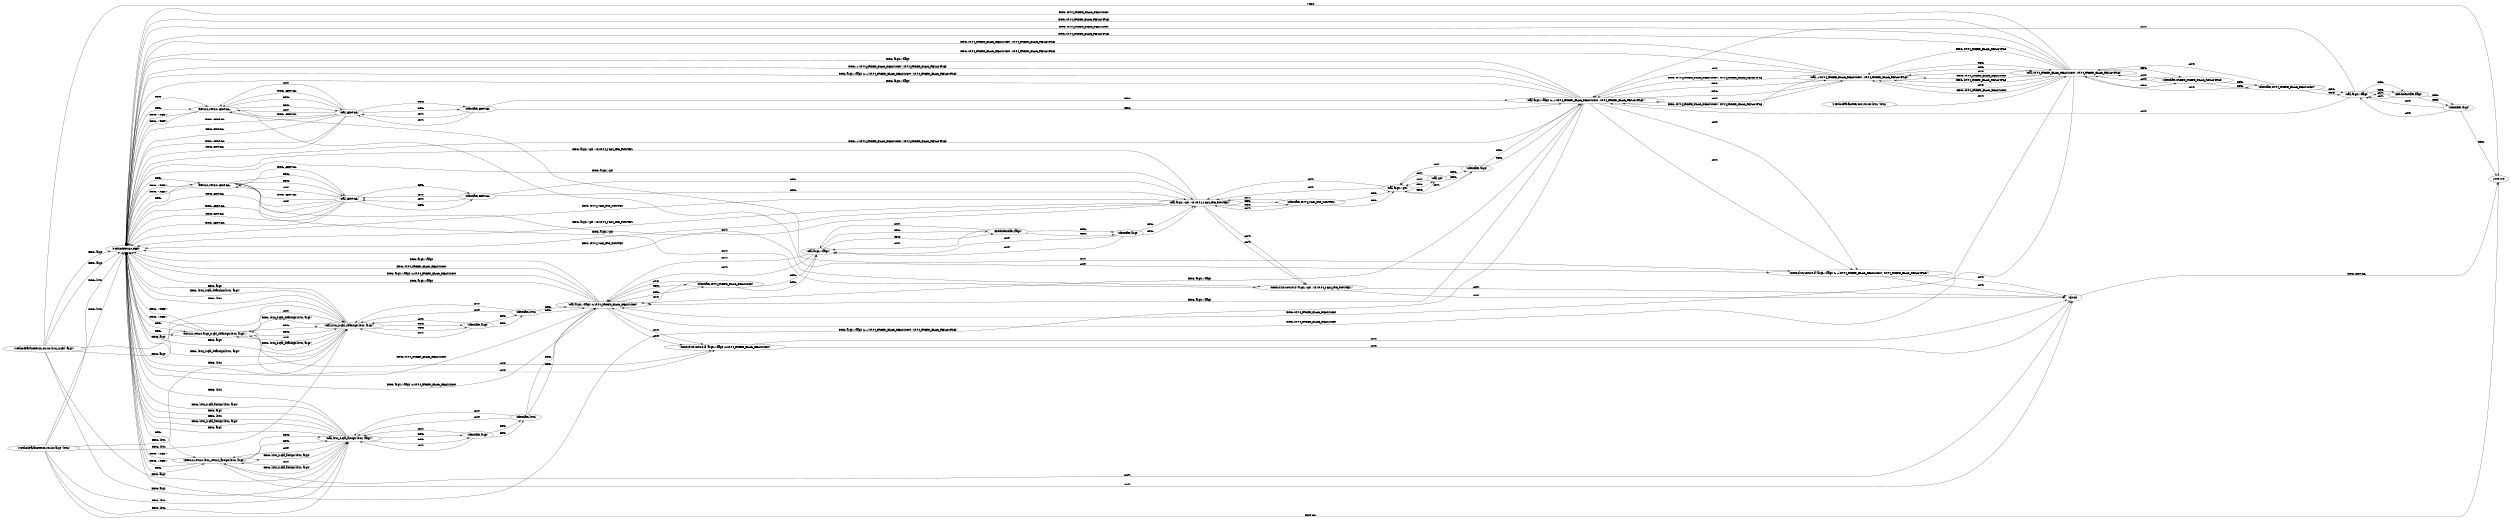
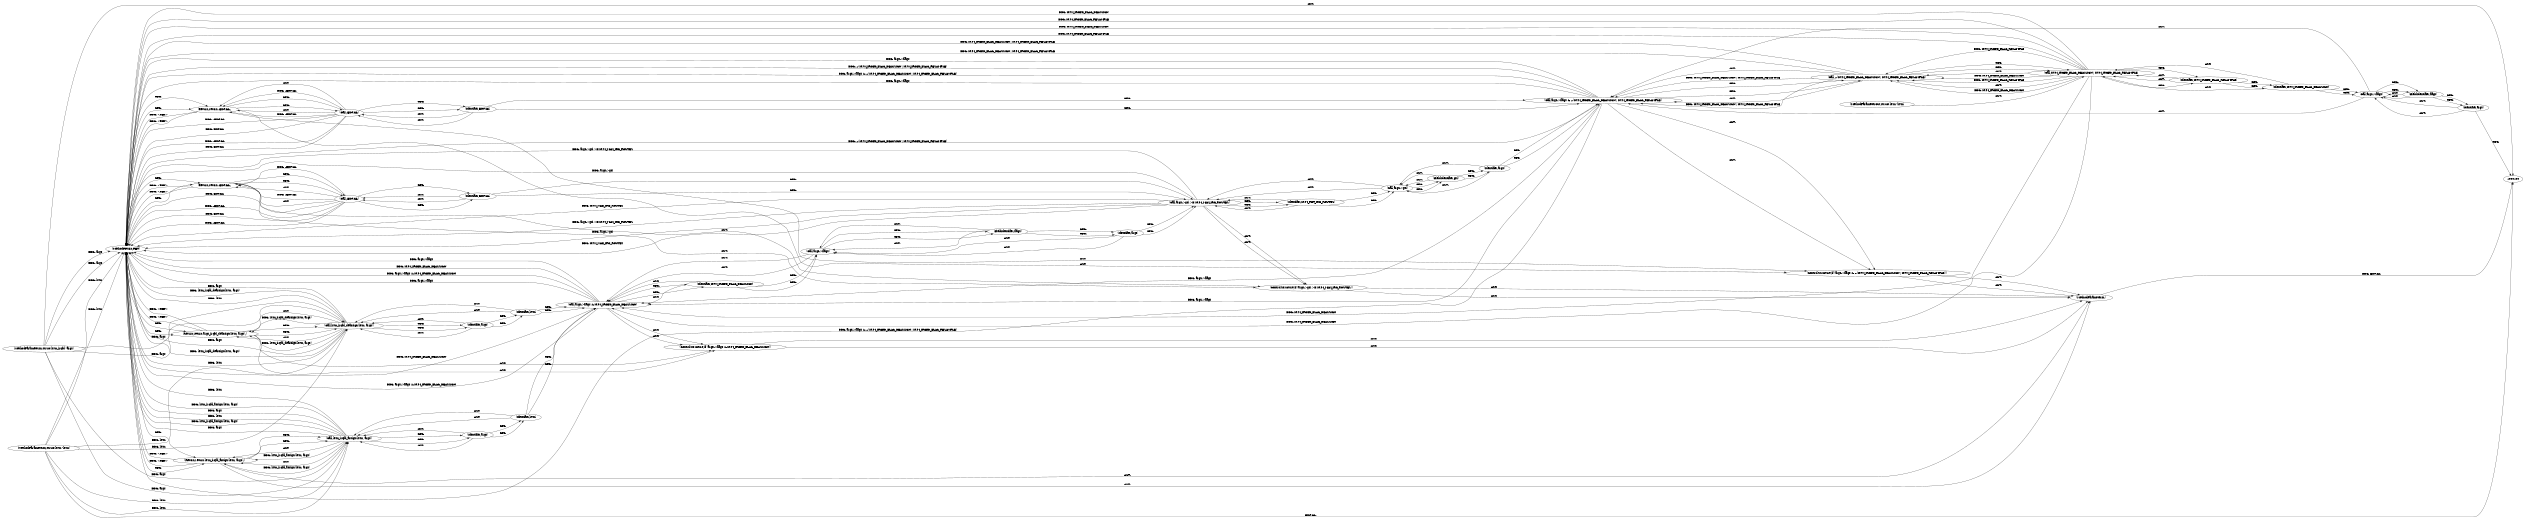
(1311, 4) -> (1311, 4)
(2192, 80) -> (2209, 80)
(1437, 178) -> (1446, 178)
(1311, 202) -> (1311, 202)
(2074, 298) -> (2091, 298)
(349, 439) -> (349, 439)
(44, 448) -> (44, 448)
(215, 460) -> (215, 460)
